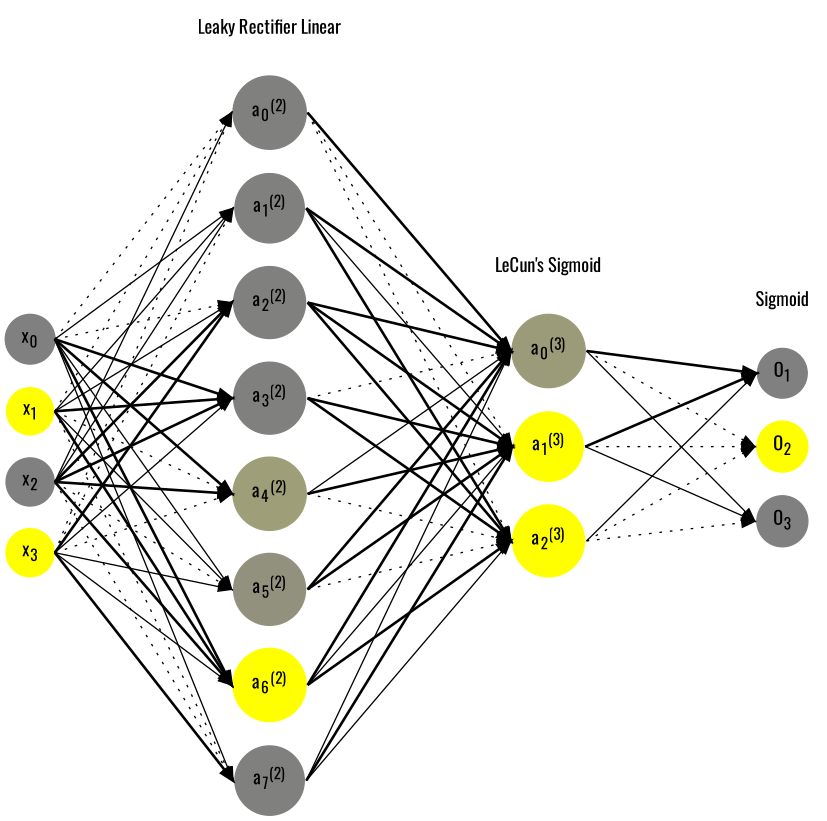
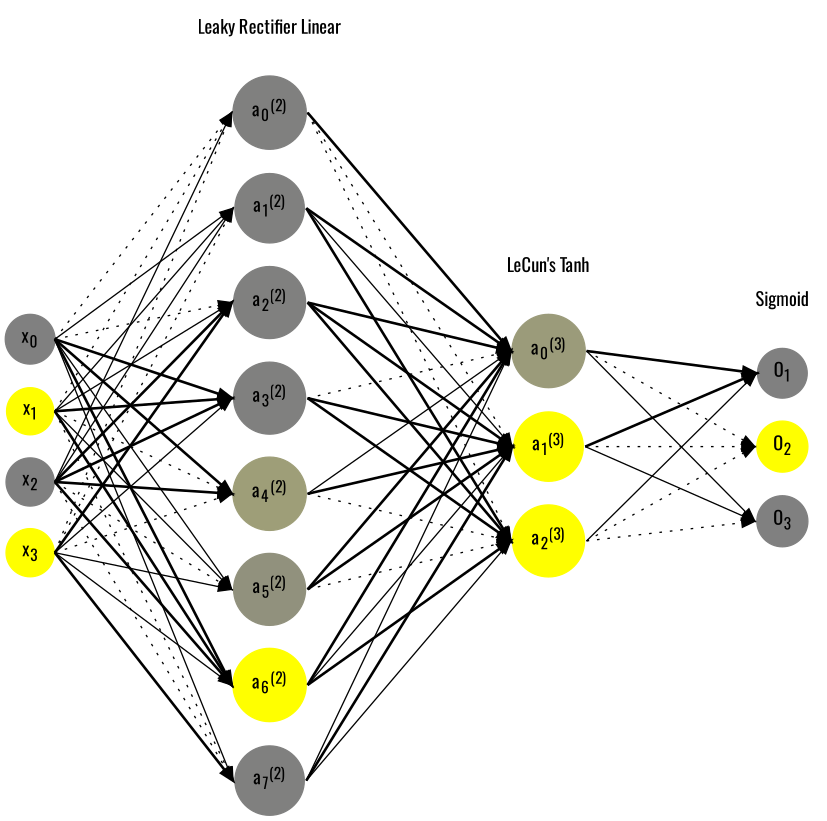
(549, 267) -> (549, 267)
